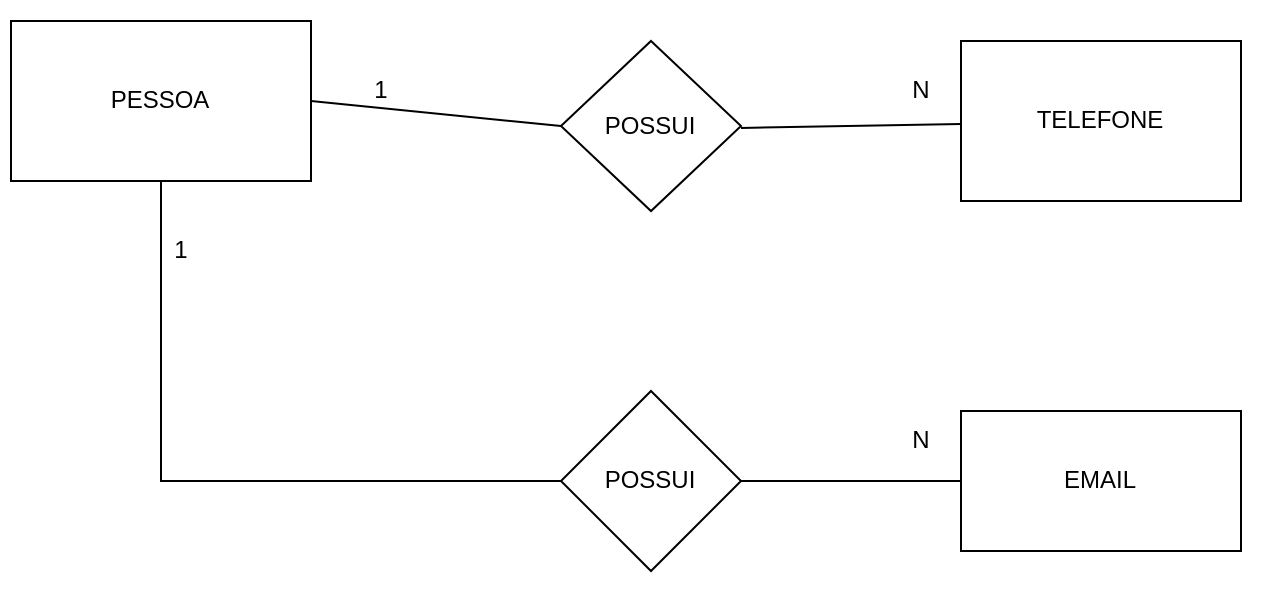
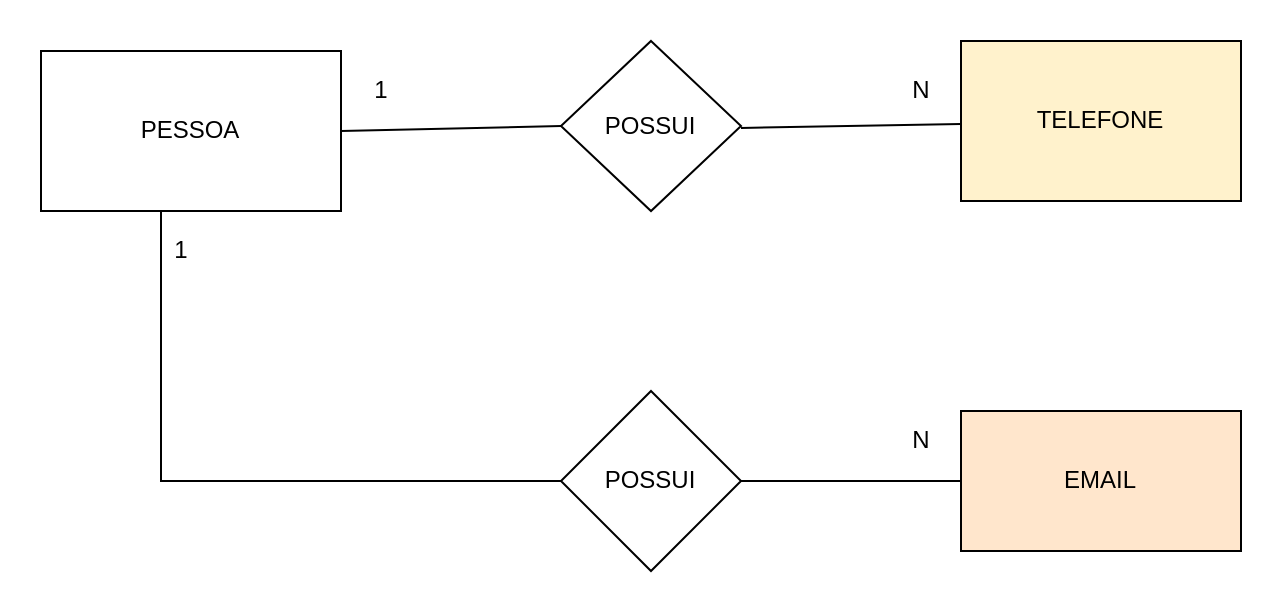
(161, 101) -> (191, 131)
(1101, 121) -> (1101, 121)
(1101, 481) -> (1101, 481)
